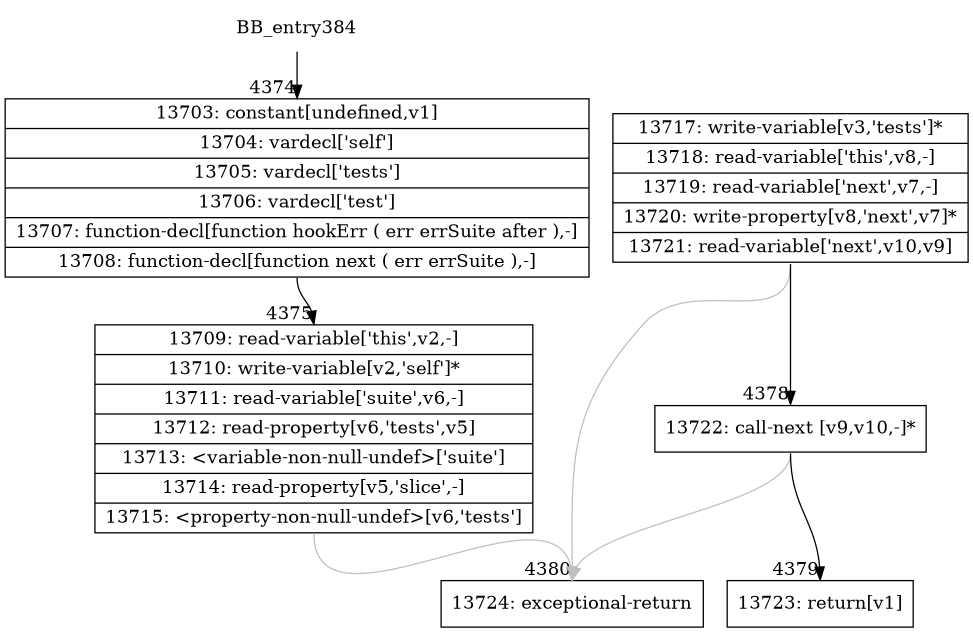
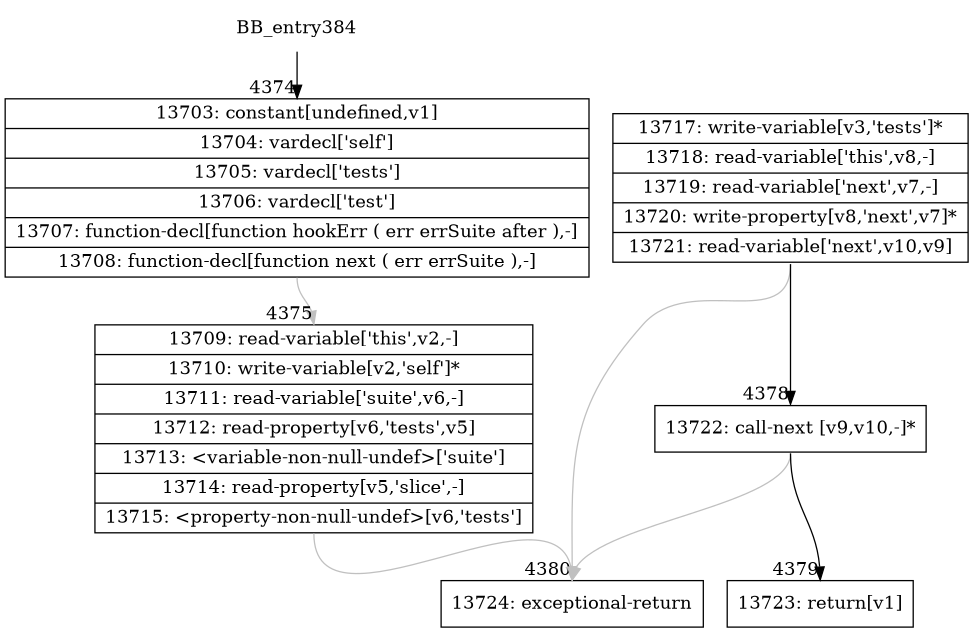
(302, 295) -> (302, 295)
